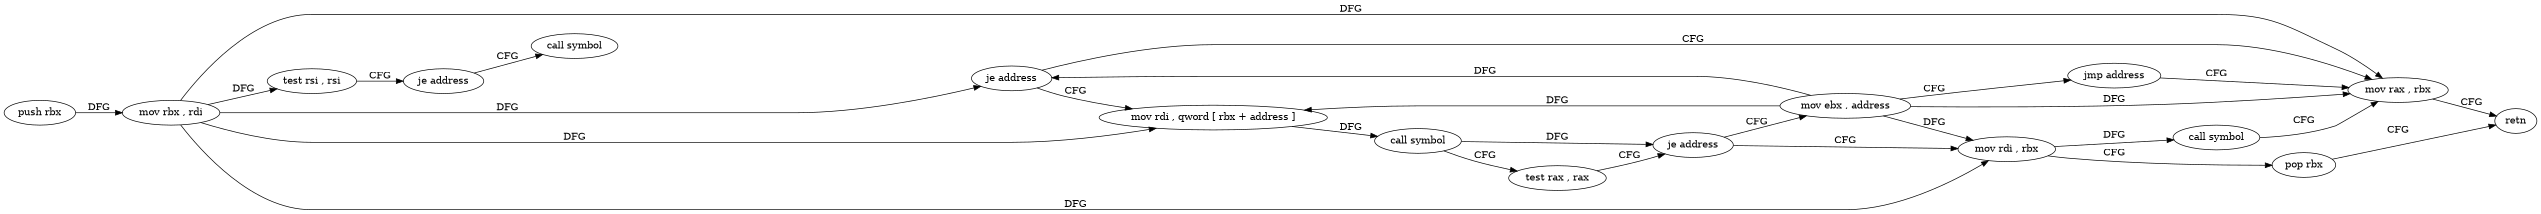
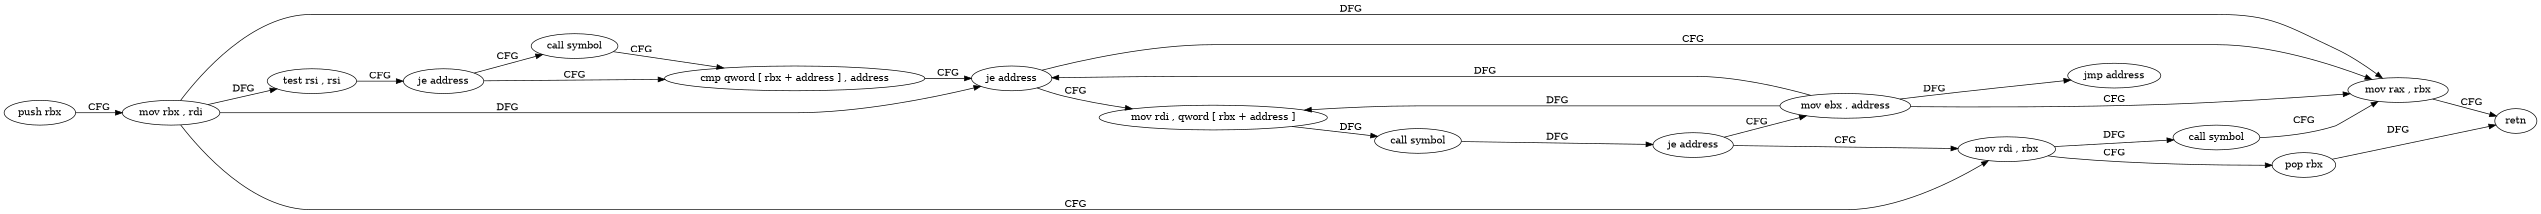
none -> (795, 78)
(2251, 83) -> none
(1934, 89) -> (1934, 89)
(2114, 99) -> (2114, 99)
(99, 108) -> (99, 108)
(1925, 127) -> none
(2398, 130) -> (2398, 130)
(674, 142) -> none
(1557, 178) -> none
(1076, 205) -> (1076, 205)
